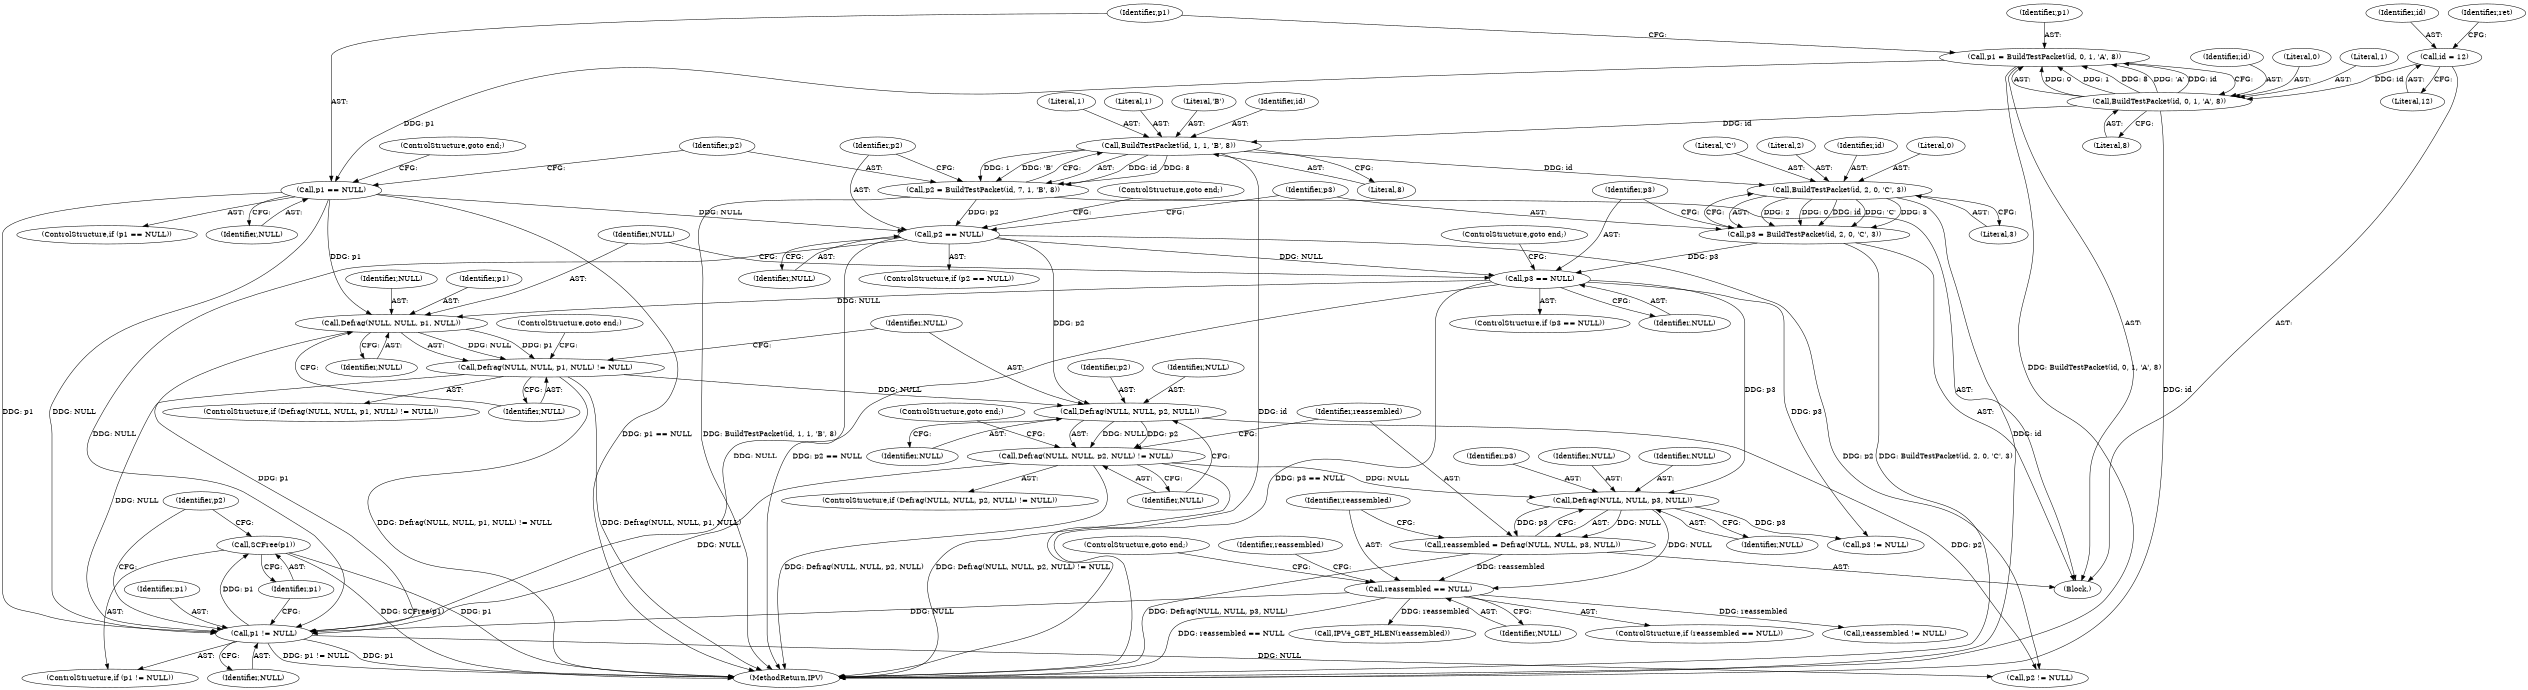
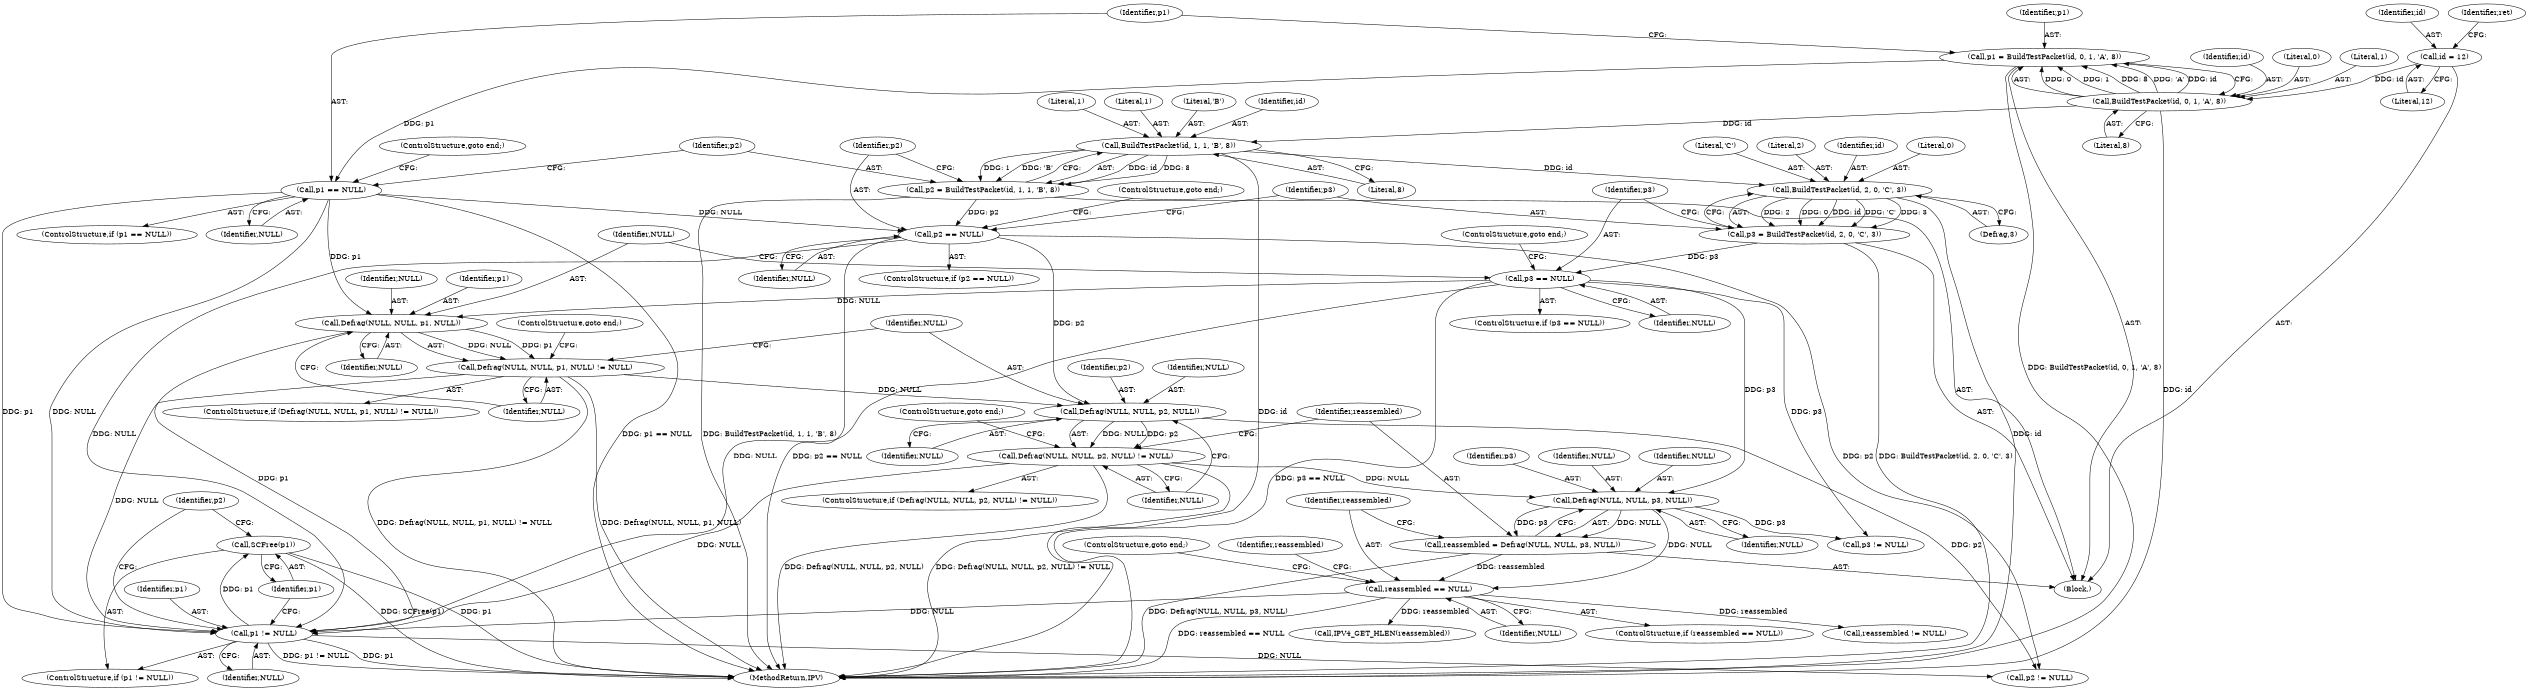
(983, 190) -> (983, 190)
(1999, 235) -> (1999, 235)
(1242, 257) -> none
